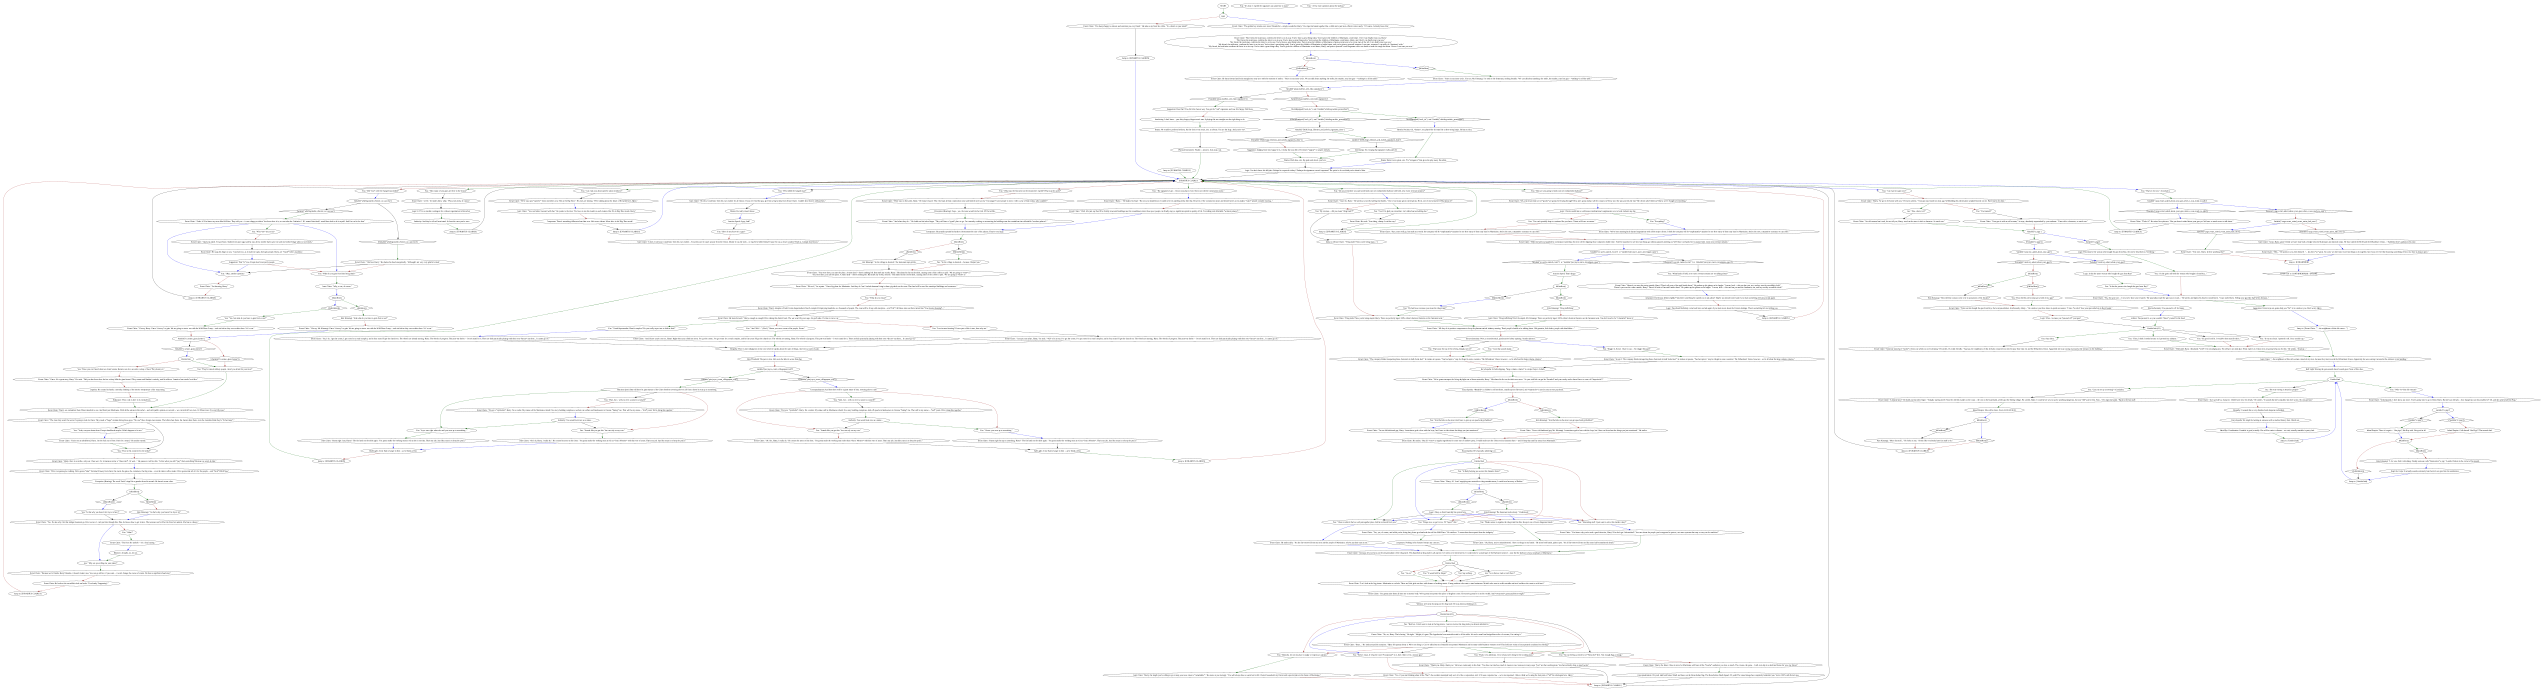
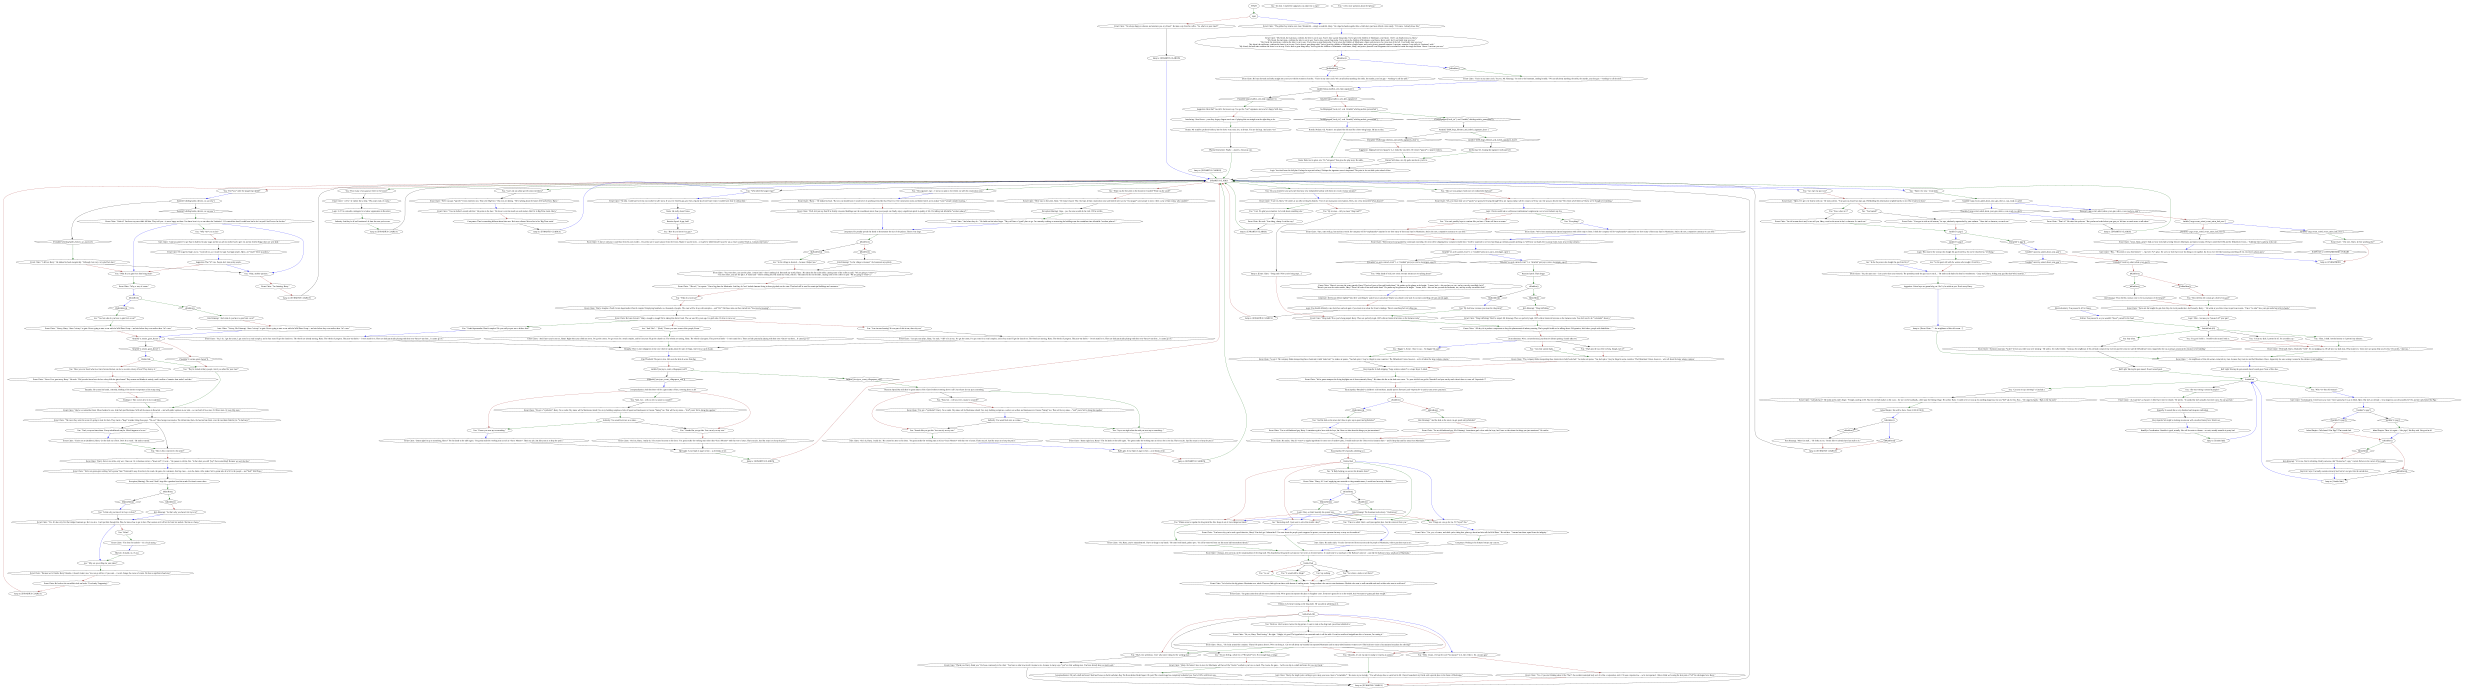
(2299, 267) -> (2330, 256)
(2108, 274) -> none
none -> (2141, 369)
